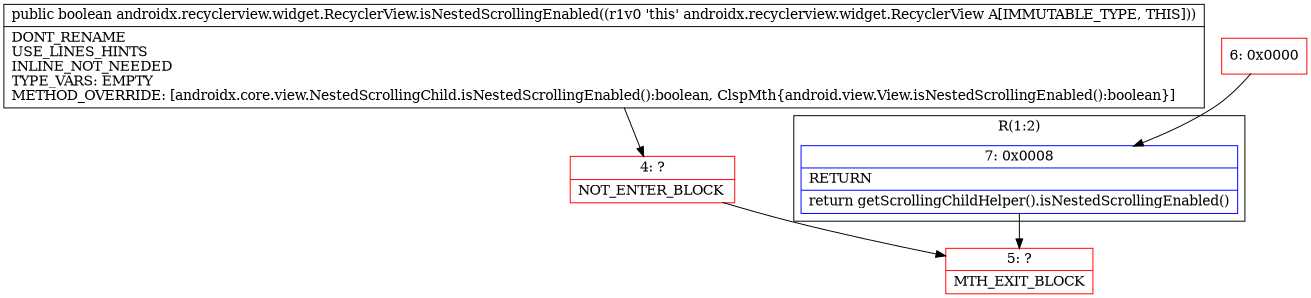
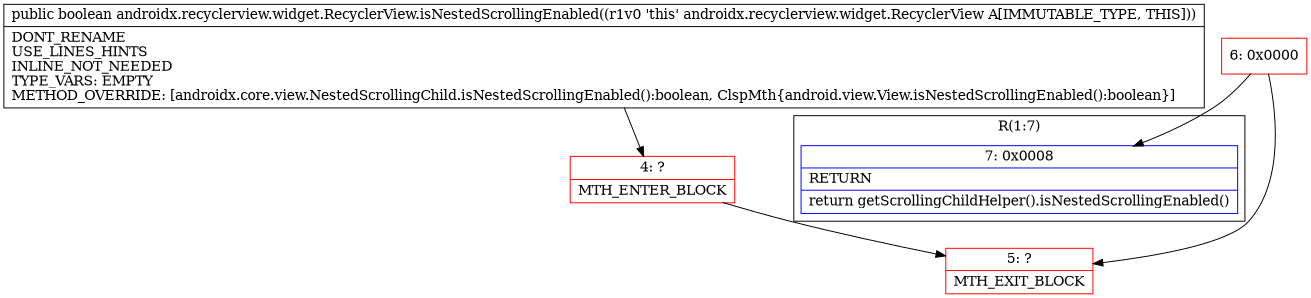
(1019, 127) -> (1019, 127)
(651, 191) -> (652, 191)
(1019, 227) -> (1253, 215)
